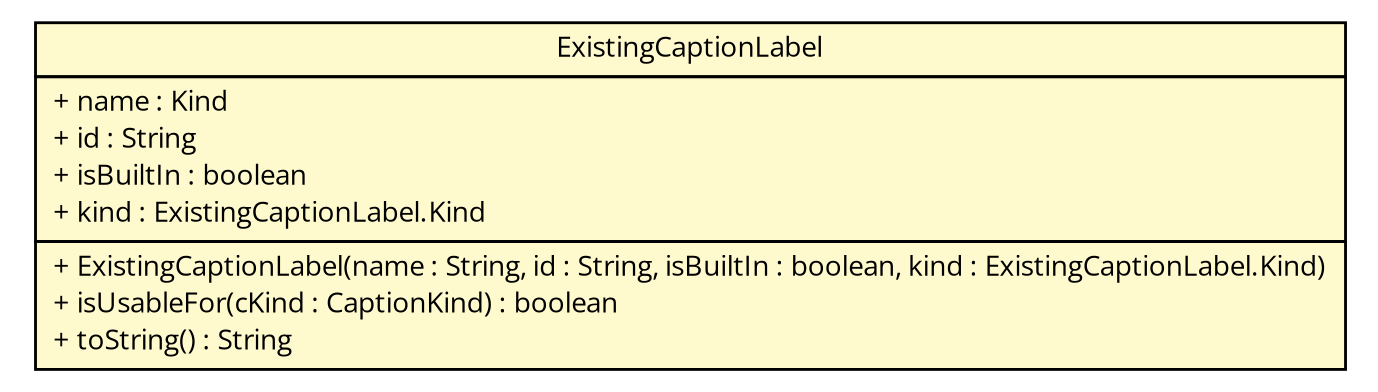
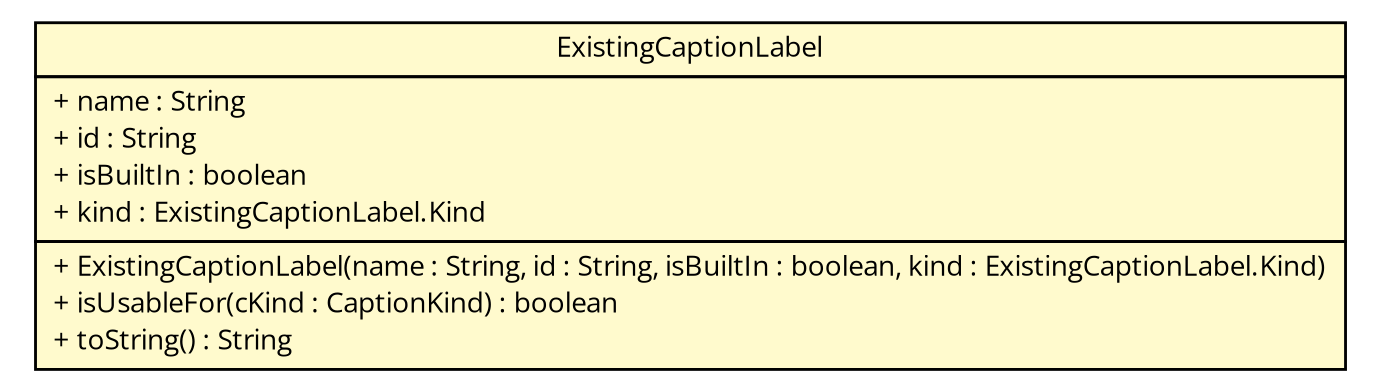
(142, 102) -> (151, 102)
